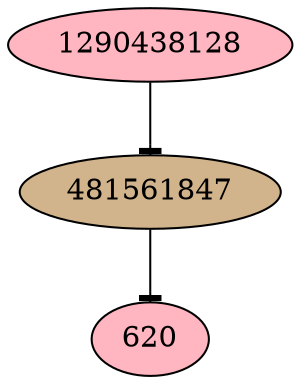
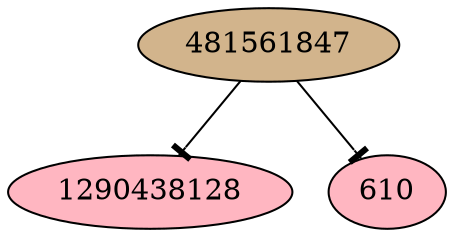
(150, 114) -> (213, 114)
(150, 339) -> (387, 192)
